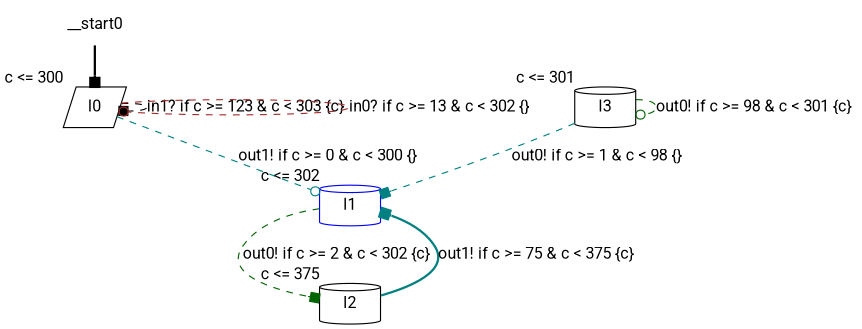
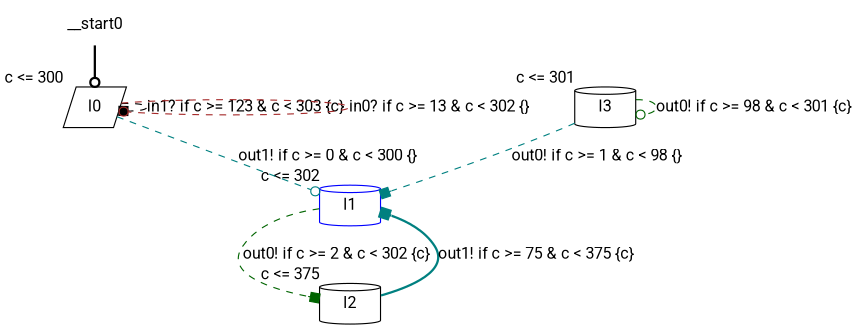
(95, 60) -> (95, 62)
